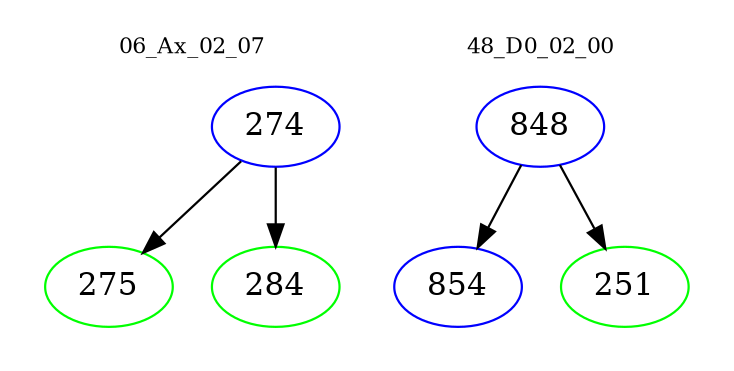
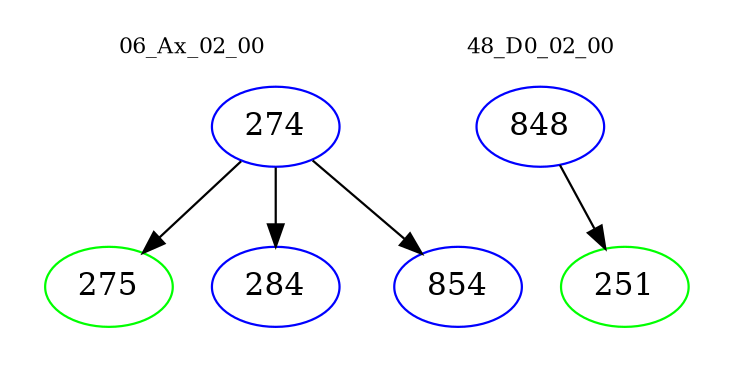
(192, 48) -> (192, 48)
(505, 196) -> (342, 186)
(276, 287) -> (276, 287)
